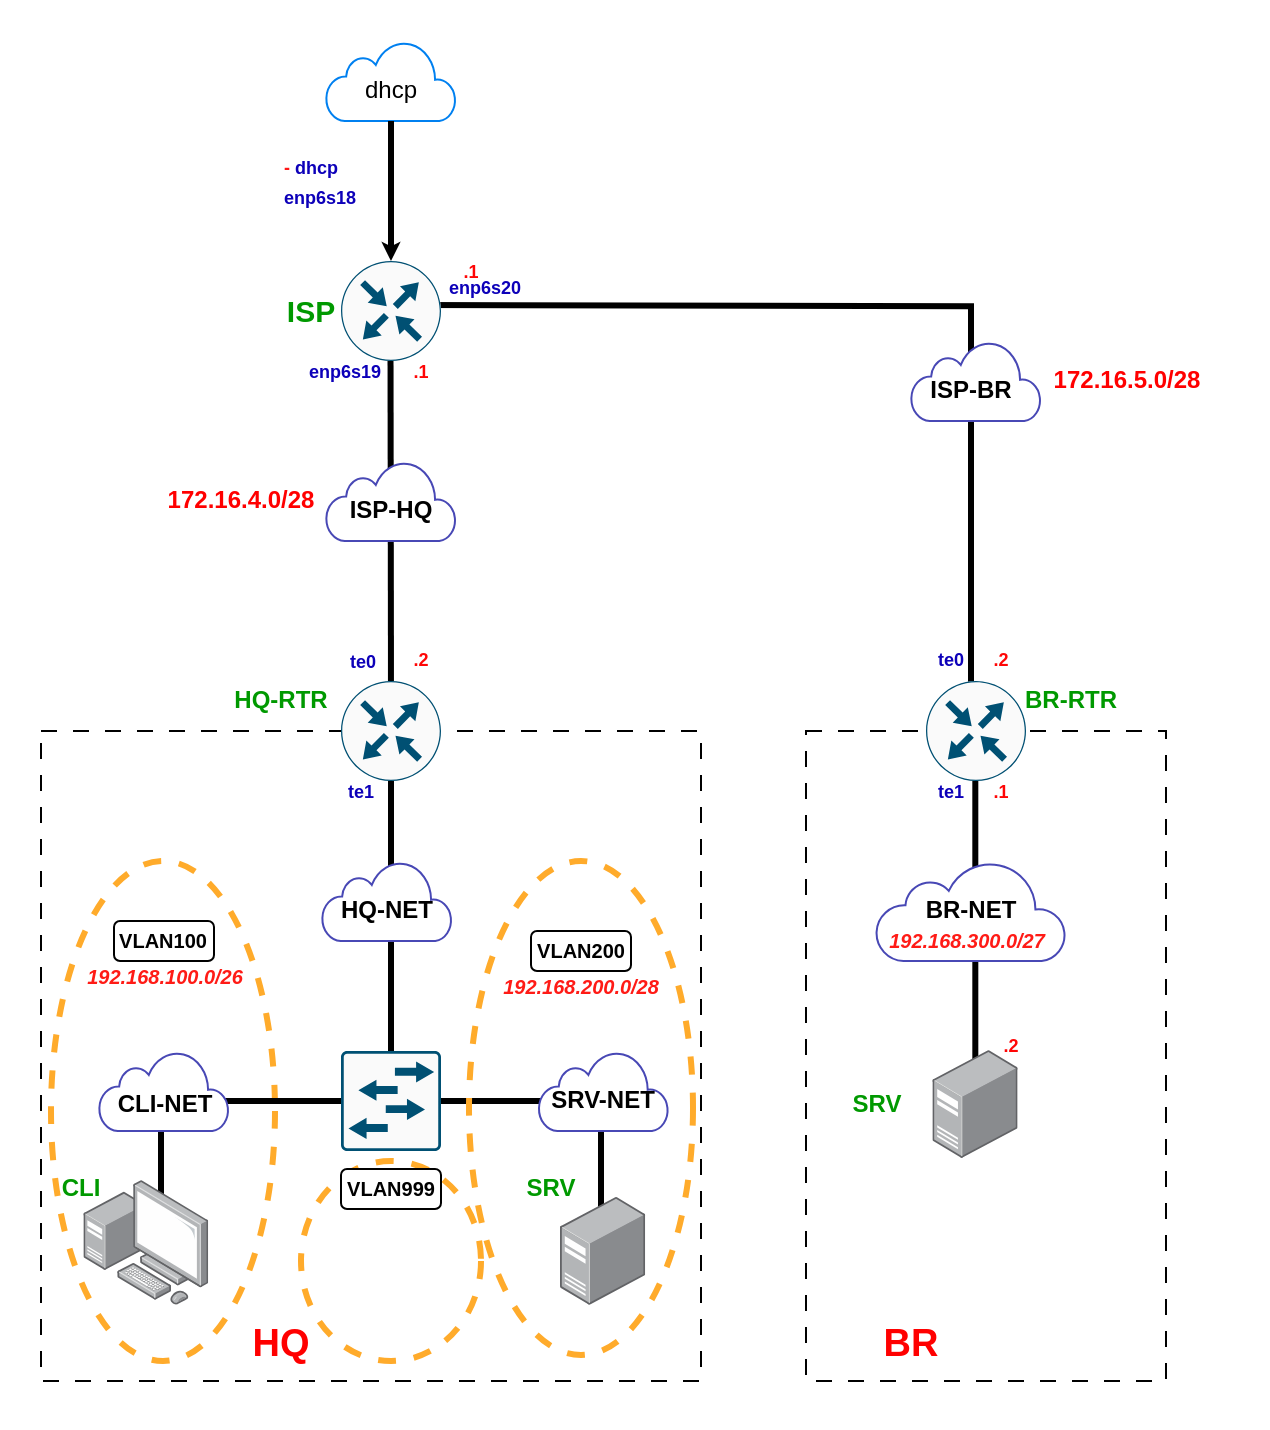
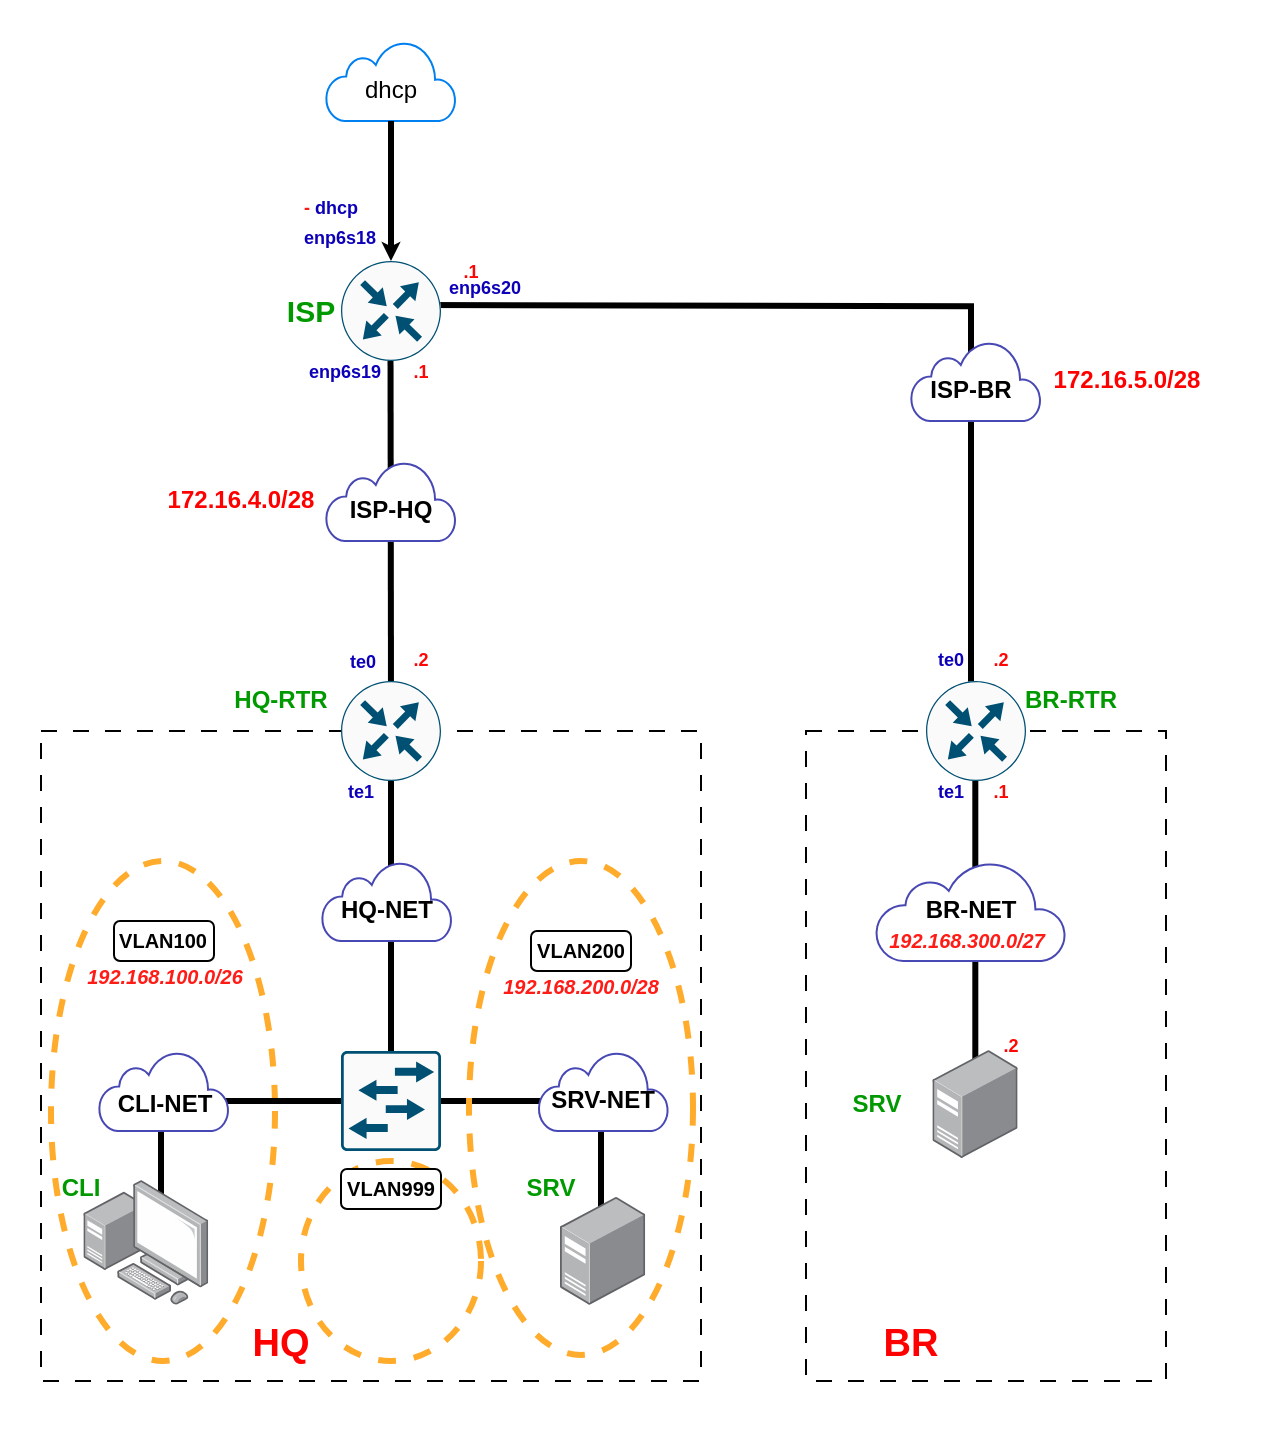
(341, 181) -> (361, 221)
